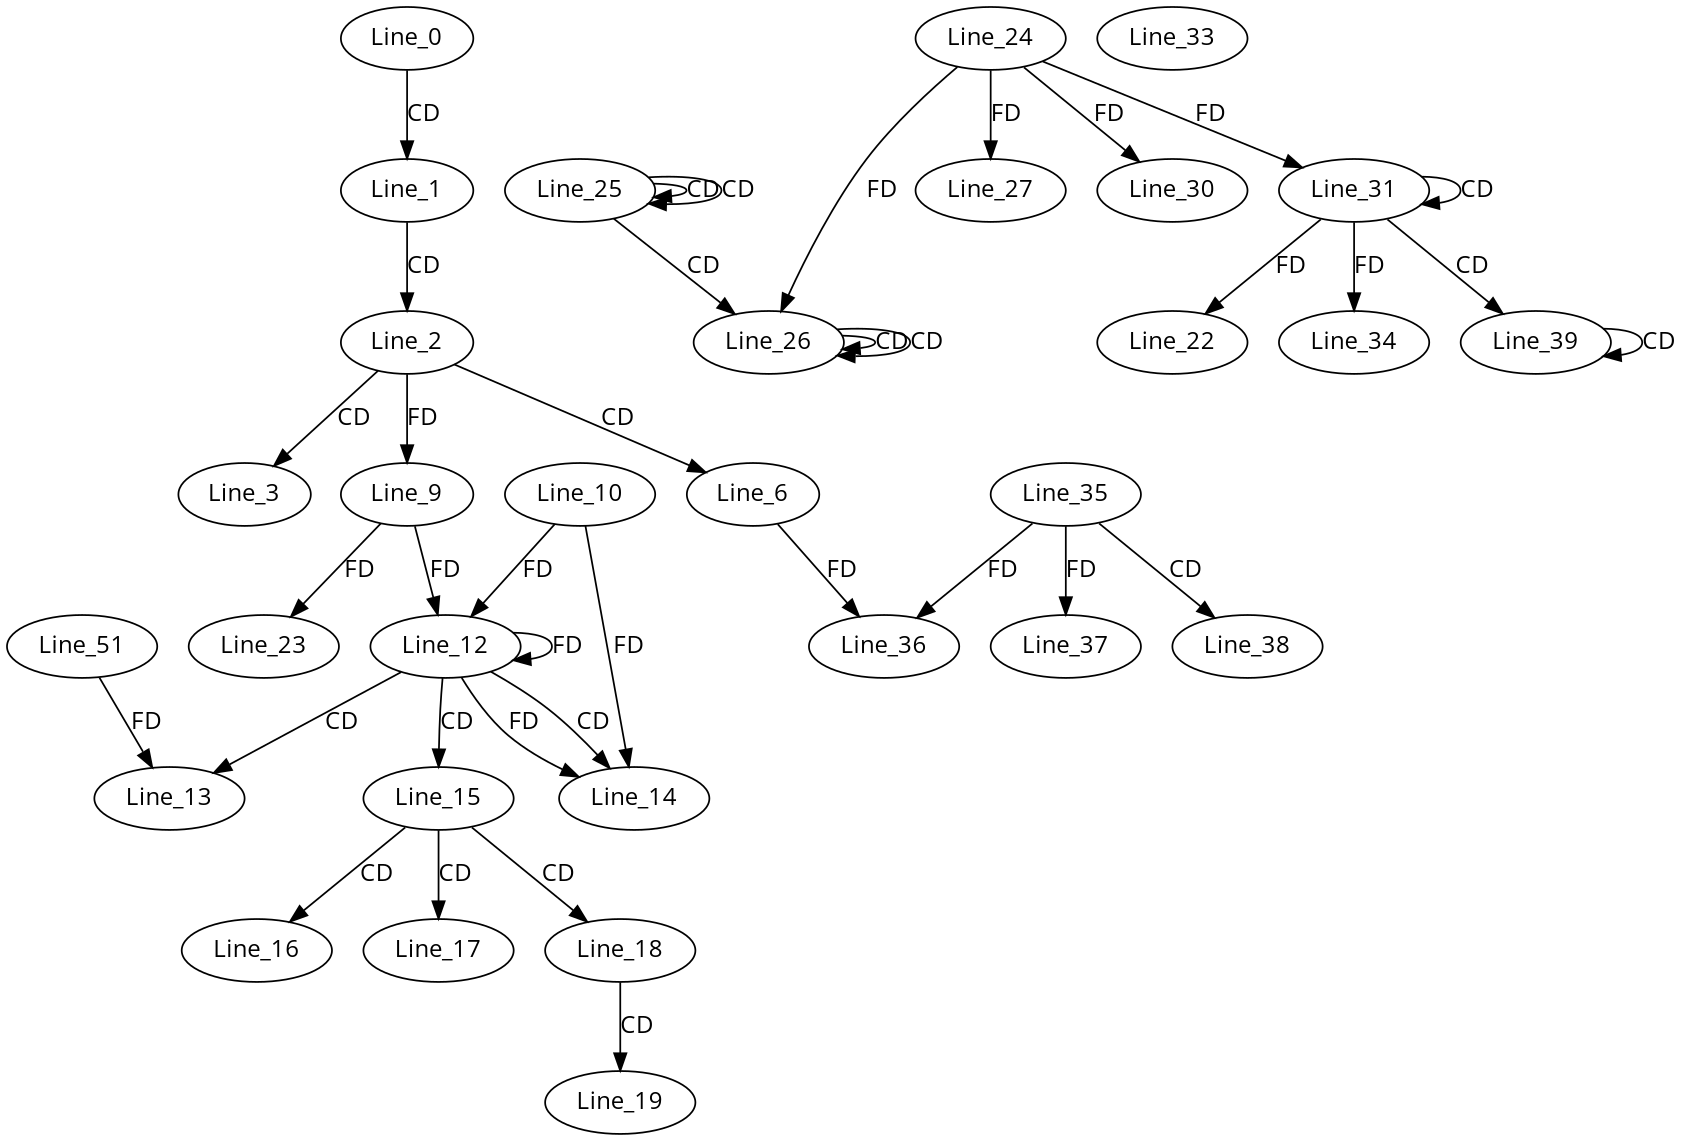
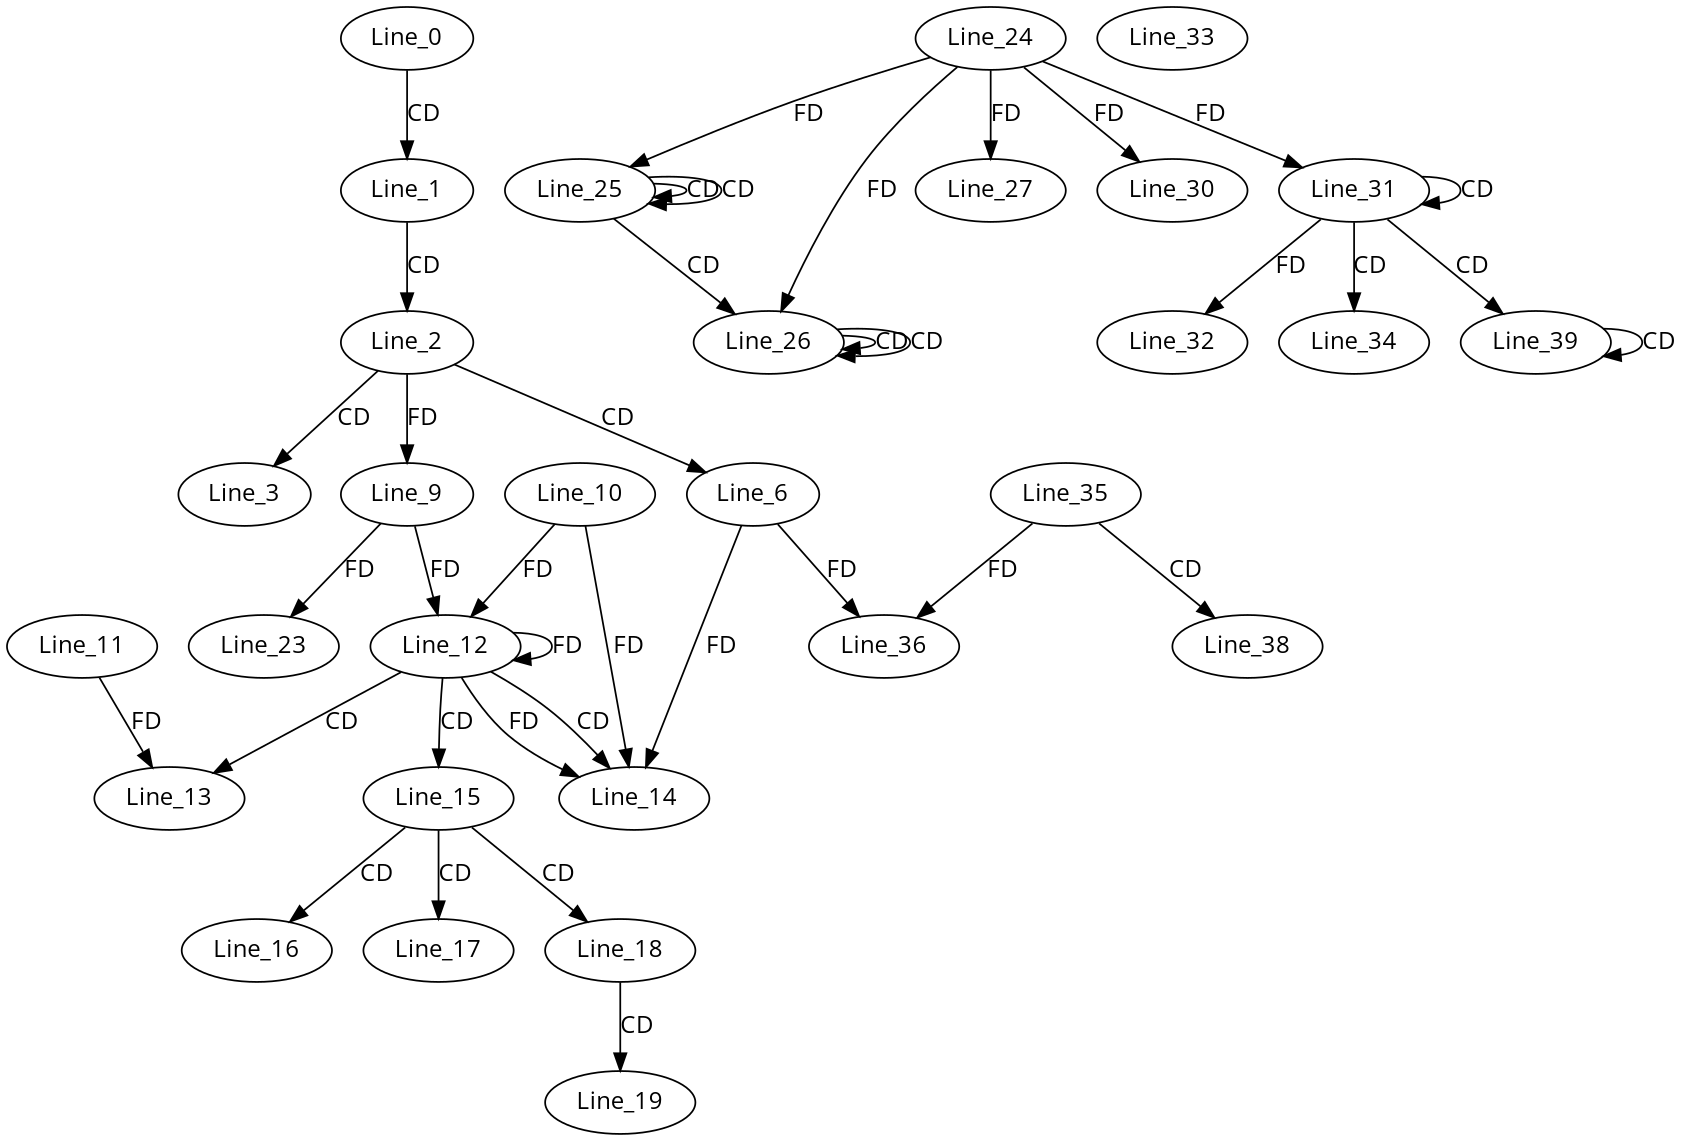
none -> (787, 104)
(1371, 266) -> (1371, 266)
(1172, 342) -> (1172, 342)
none -> (697, 638)
(82, 646) -> (82, 646)
(1066, 646) -> none
